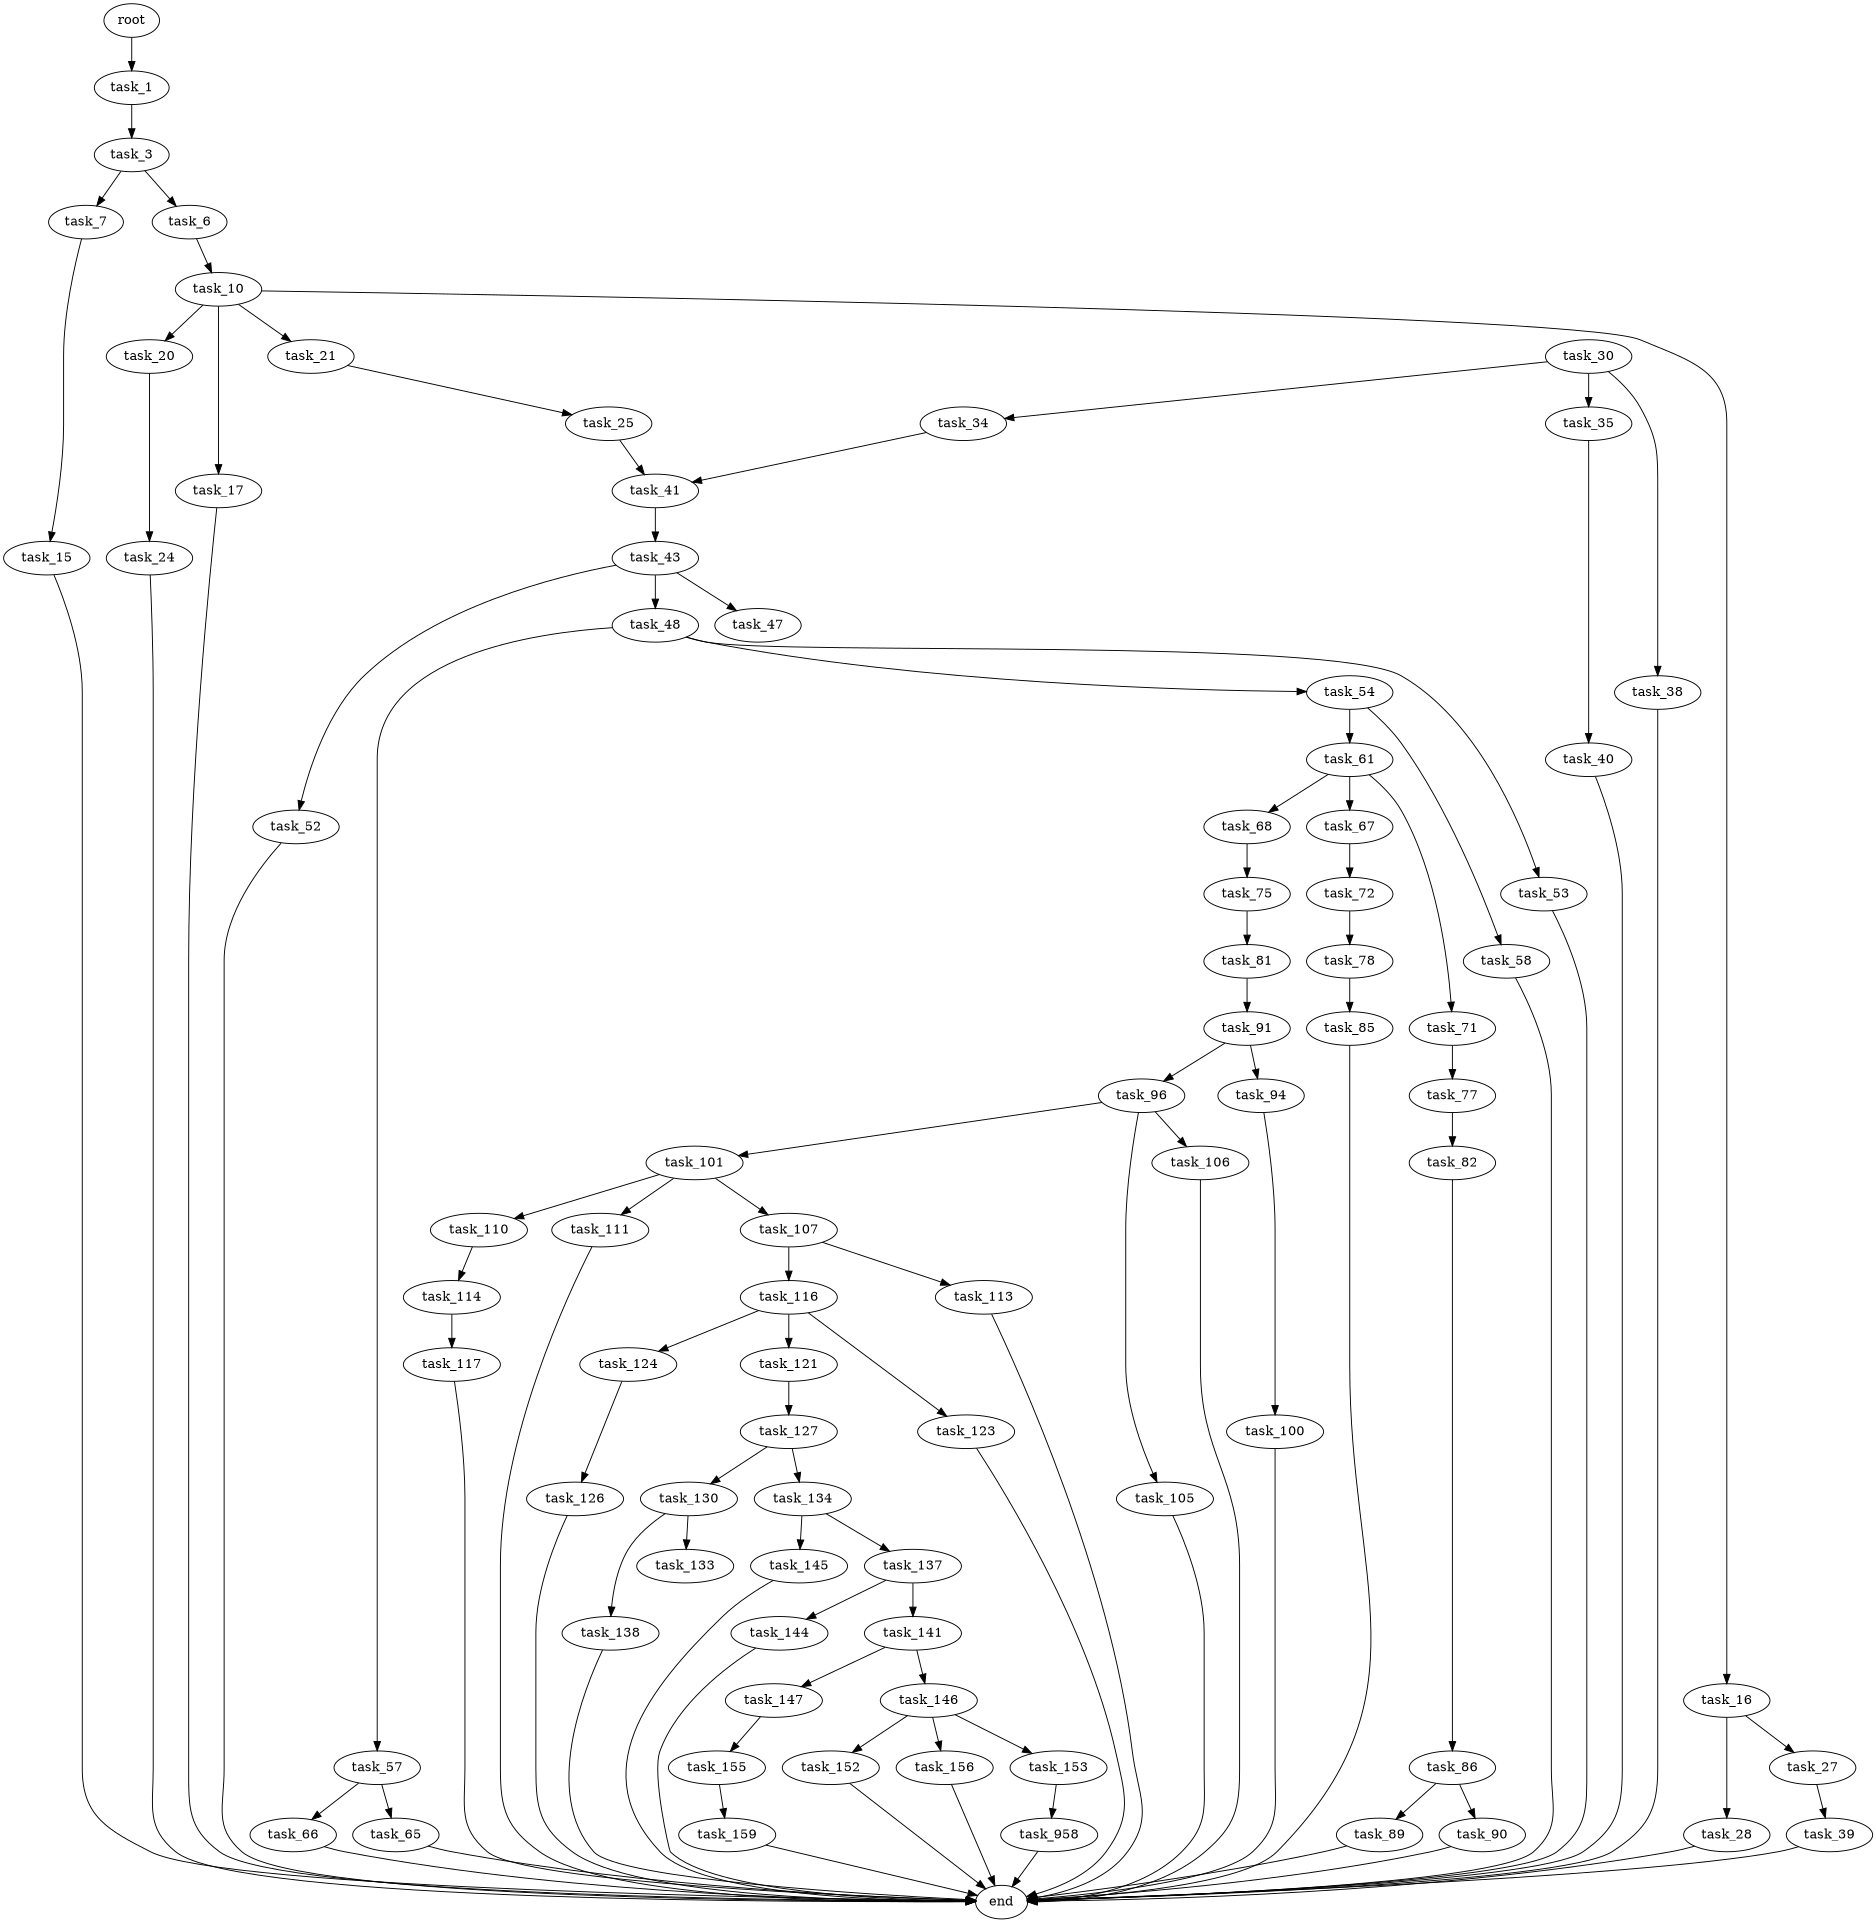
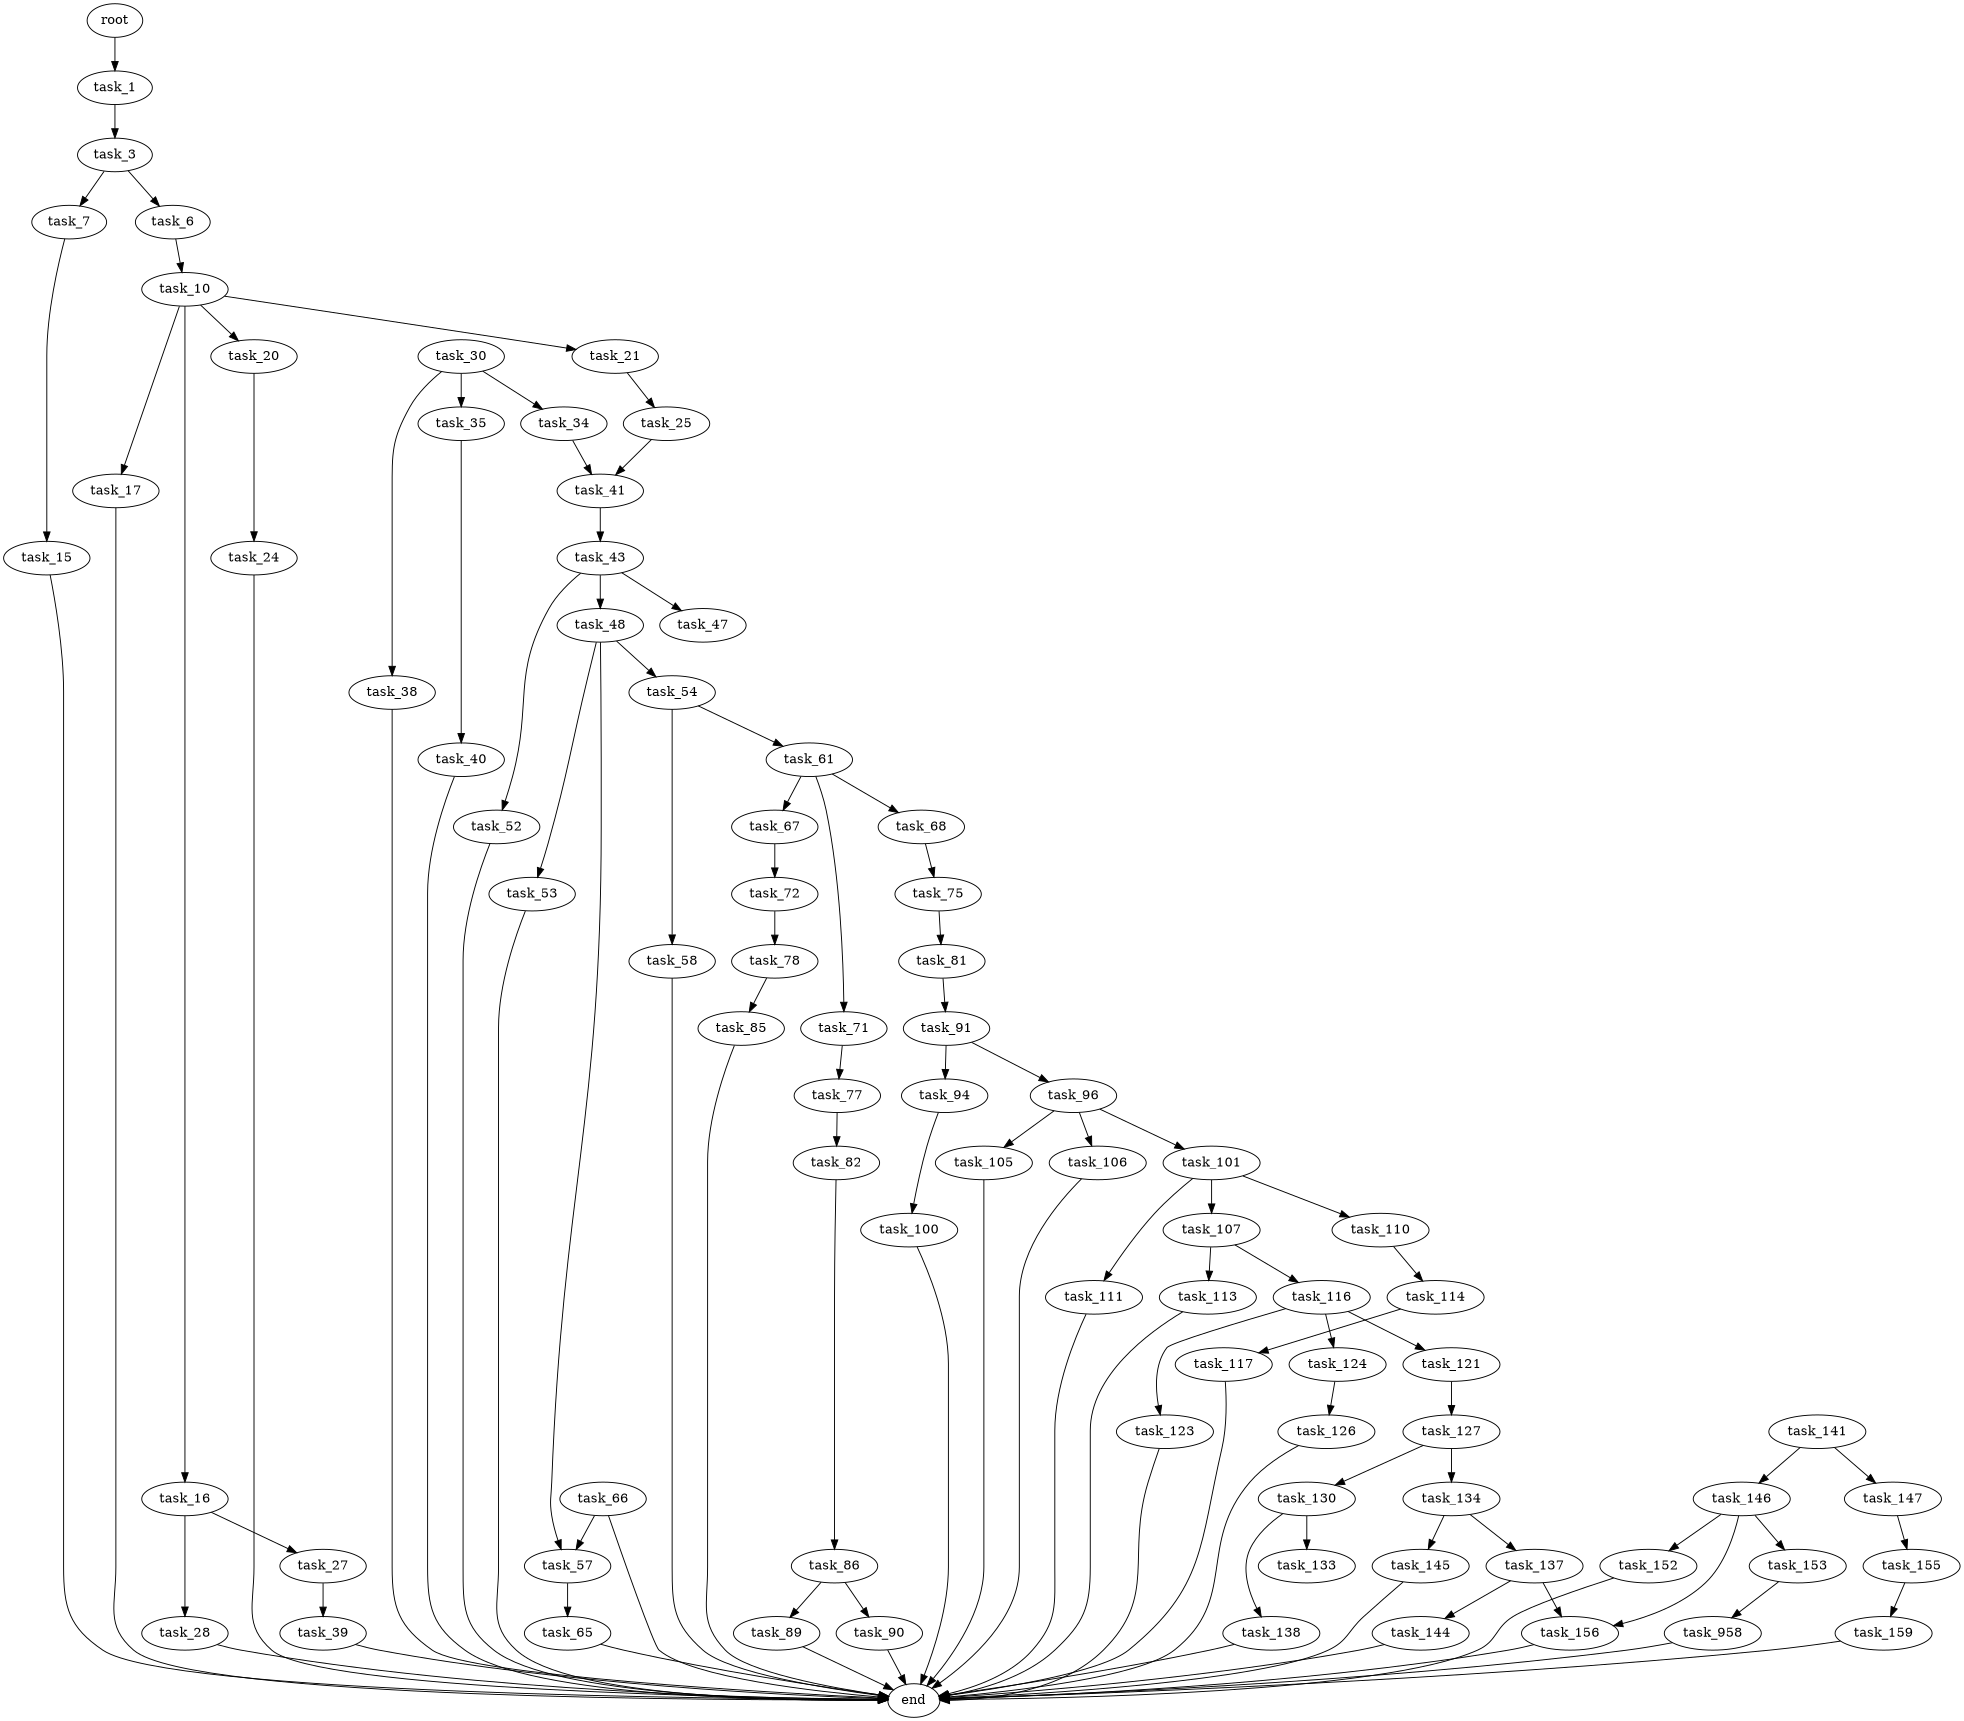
(913, 1595) -> (1549, 1594)
(339, 1798) -> (588, 1528)
